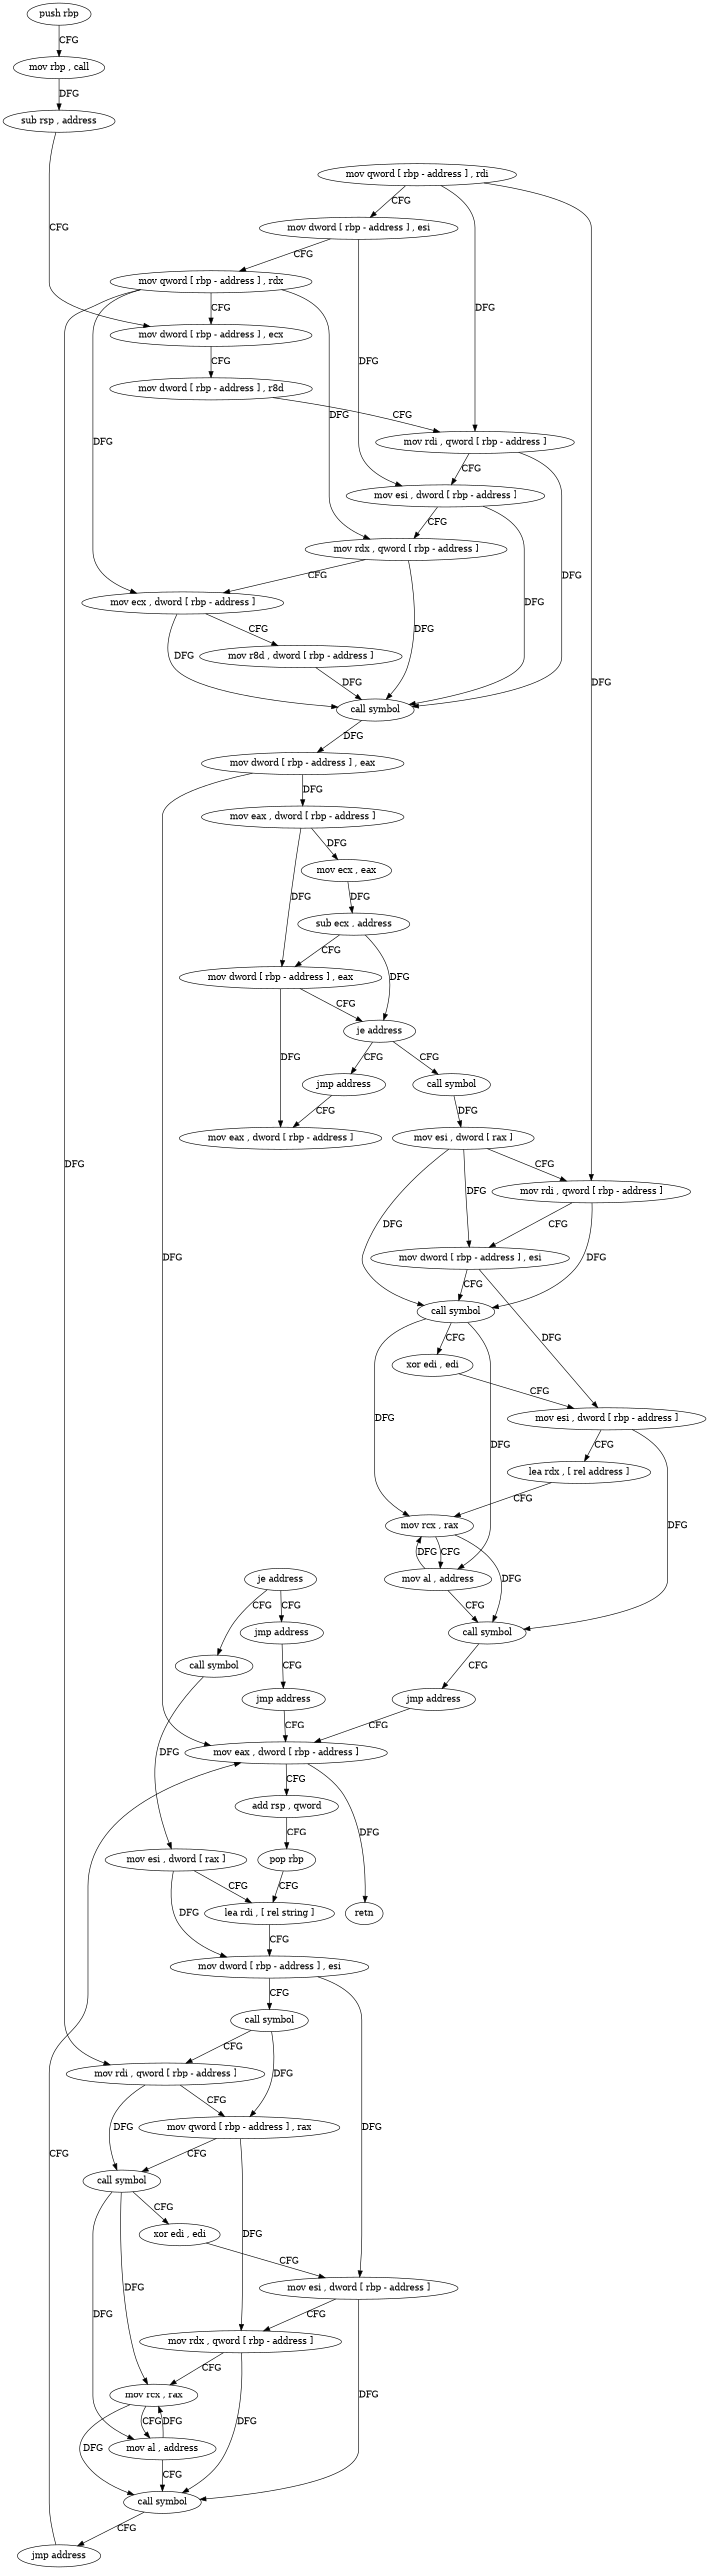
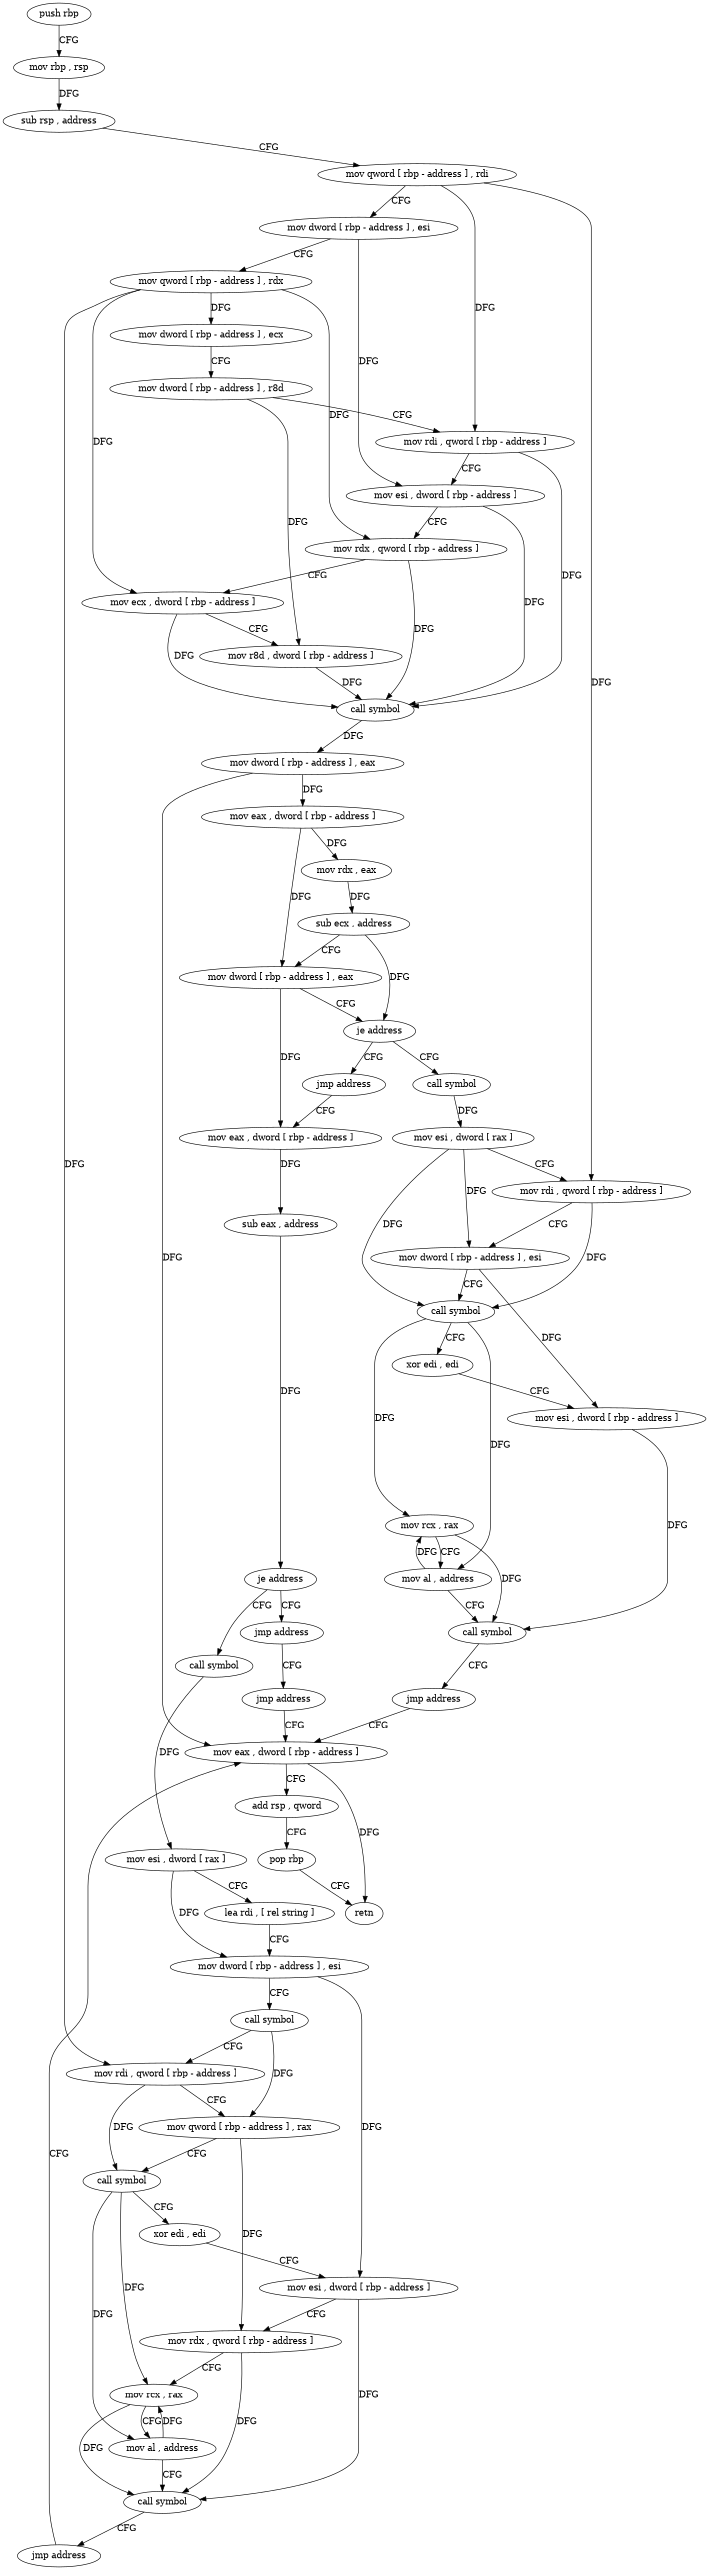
(59, 68) -> (59, 68)
(49, 261) -> (228, 146)
(221, 309) -> (221, 309)
none -> (288, 509)
(346, 871) -> (346, 871)
none -> (281, 1225)
(579, 1472) -> none
(279, 1884) -> (323, 1886)
